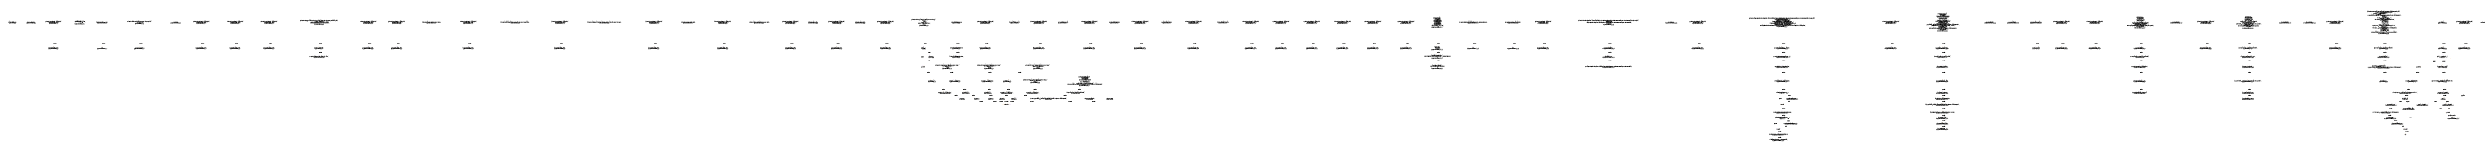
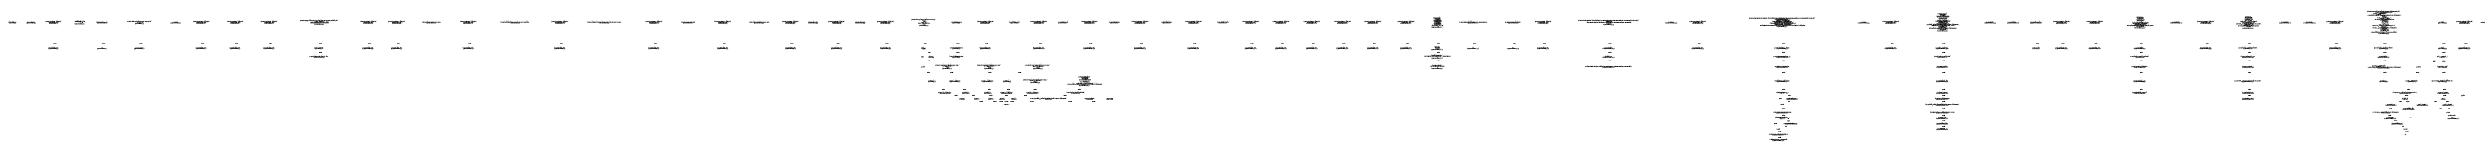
none -> (1864, 23)
